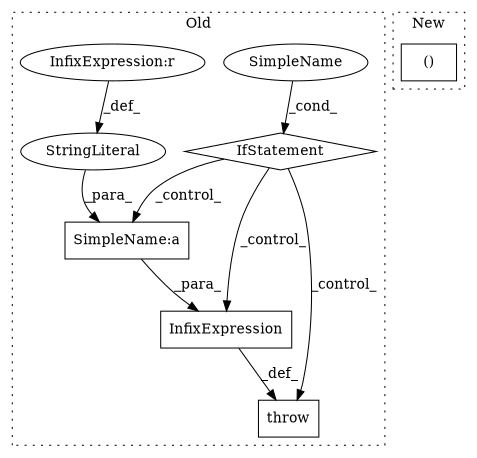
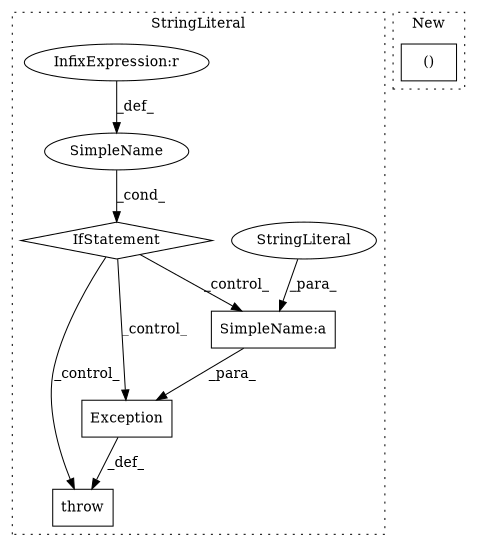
(199, 24) -> (199, 24)
(104, 102) -> (117, 102)
(226, 330) -> (127, 419)
